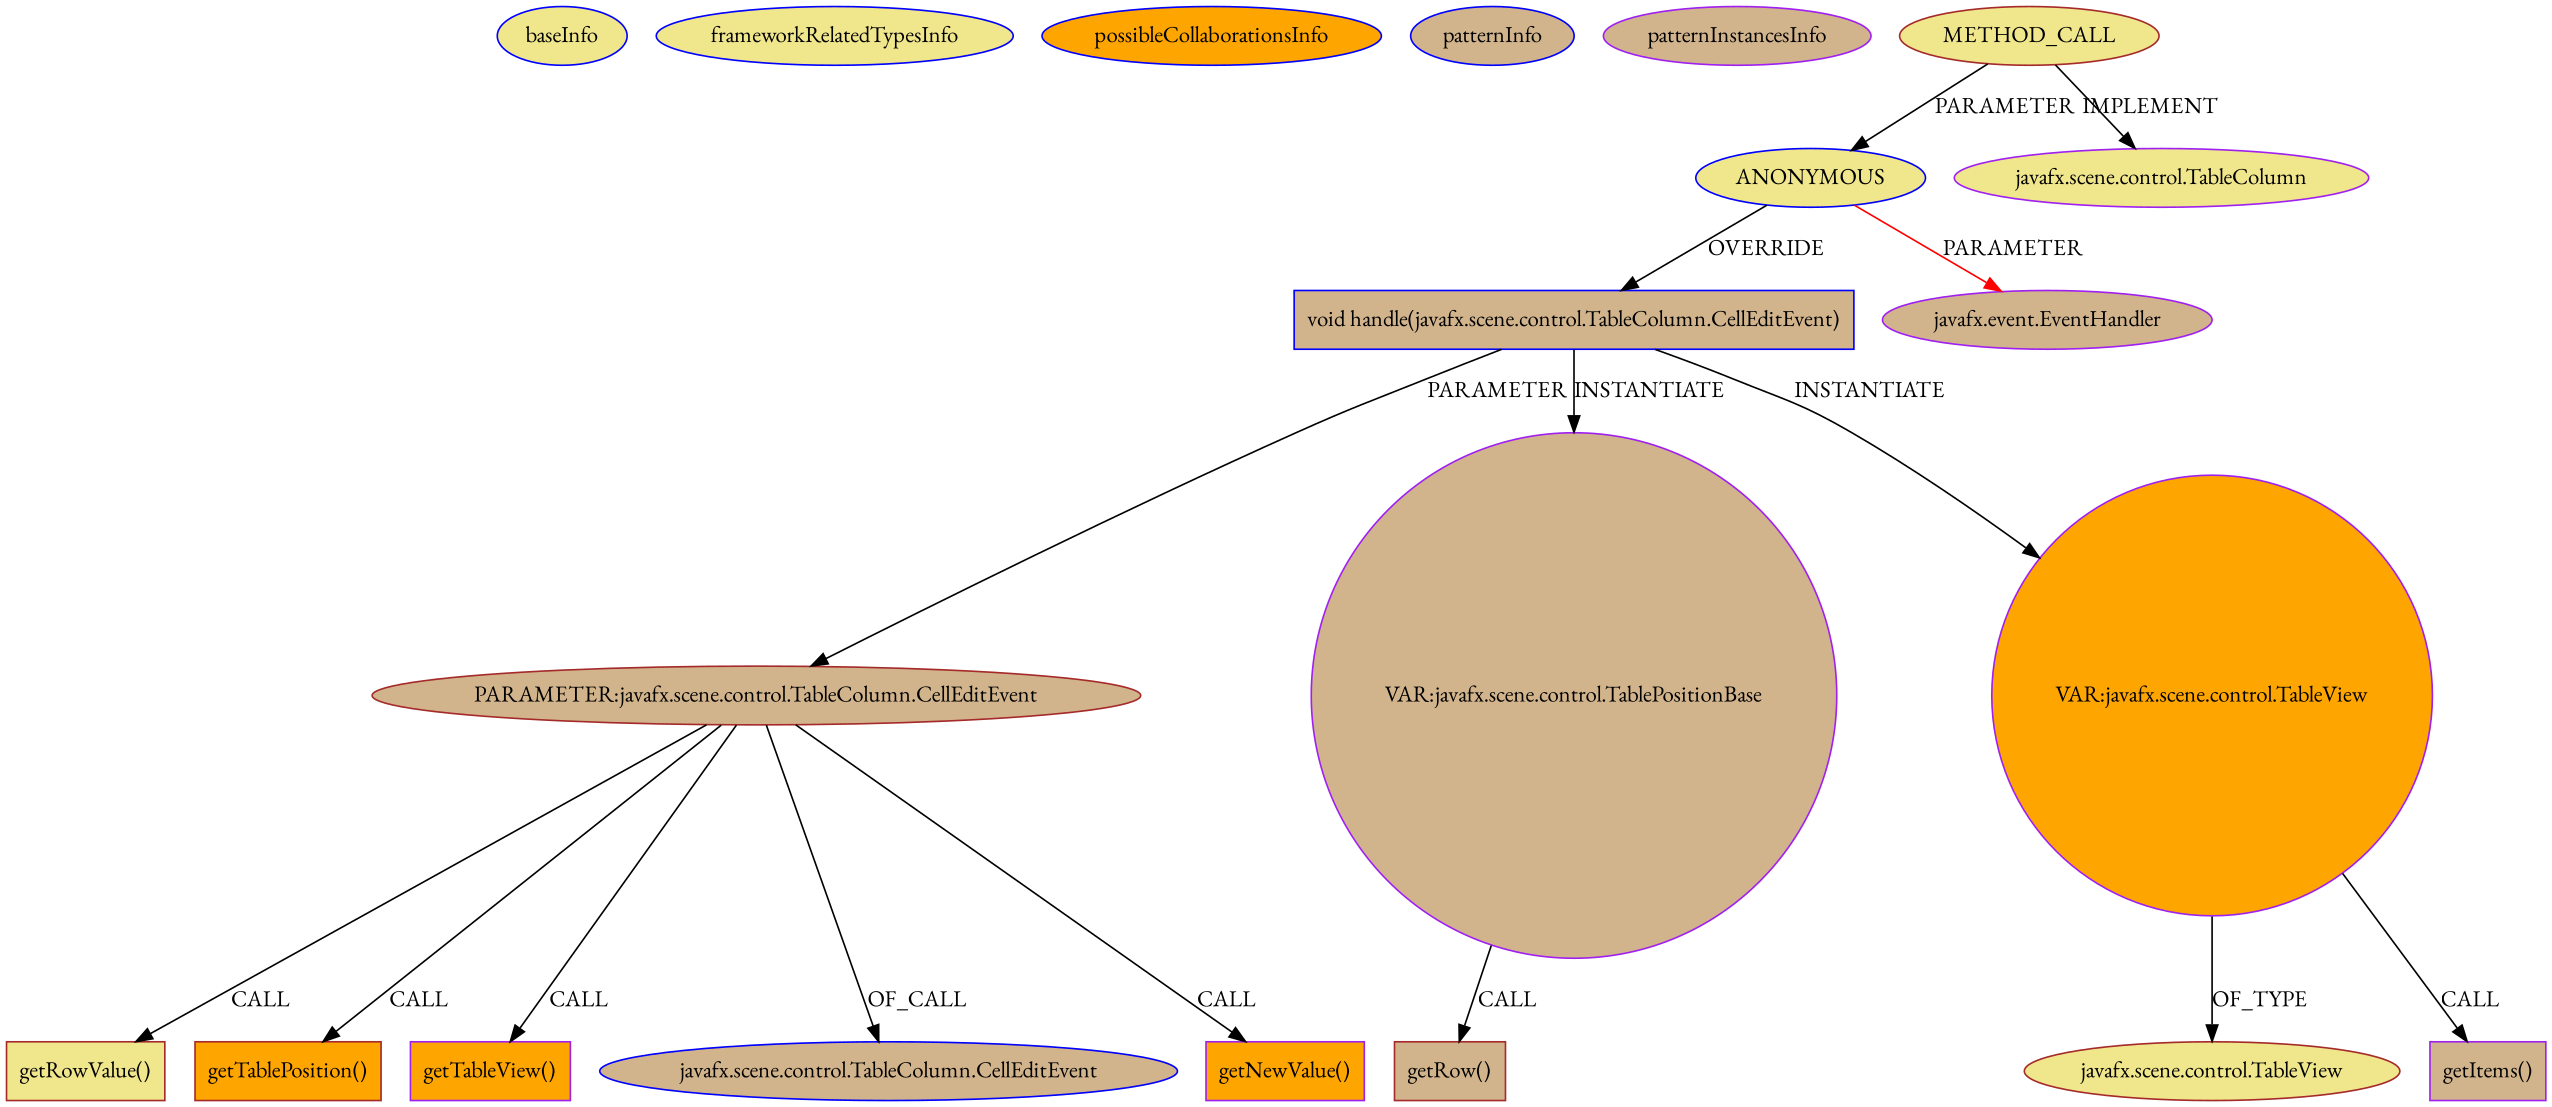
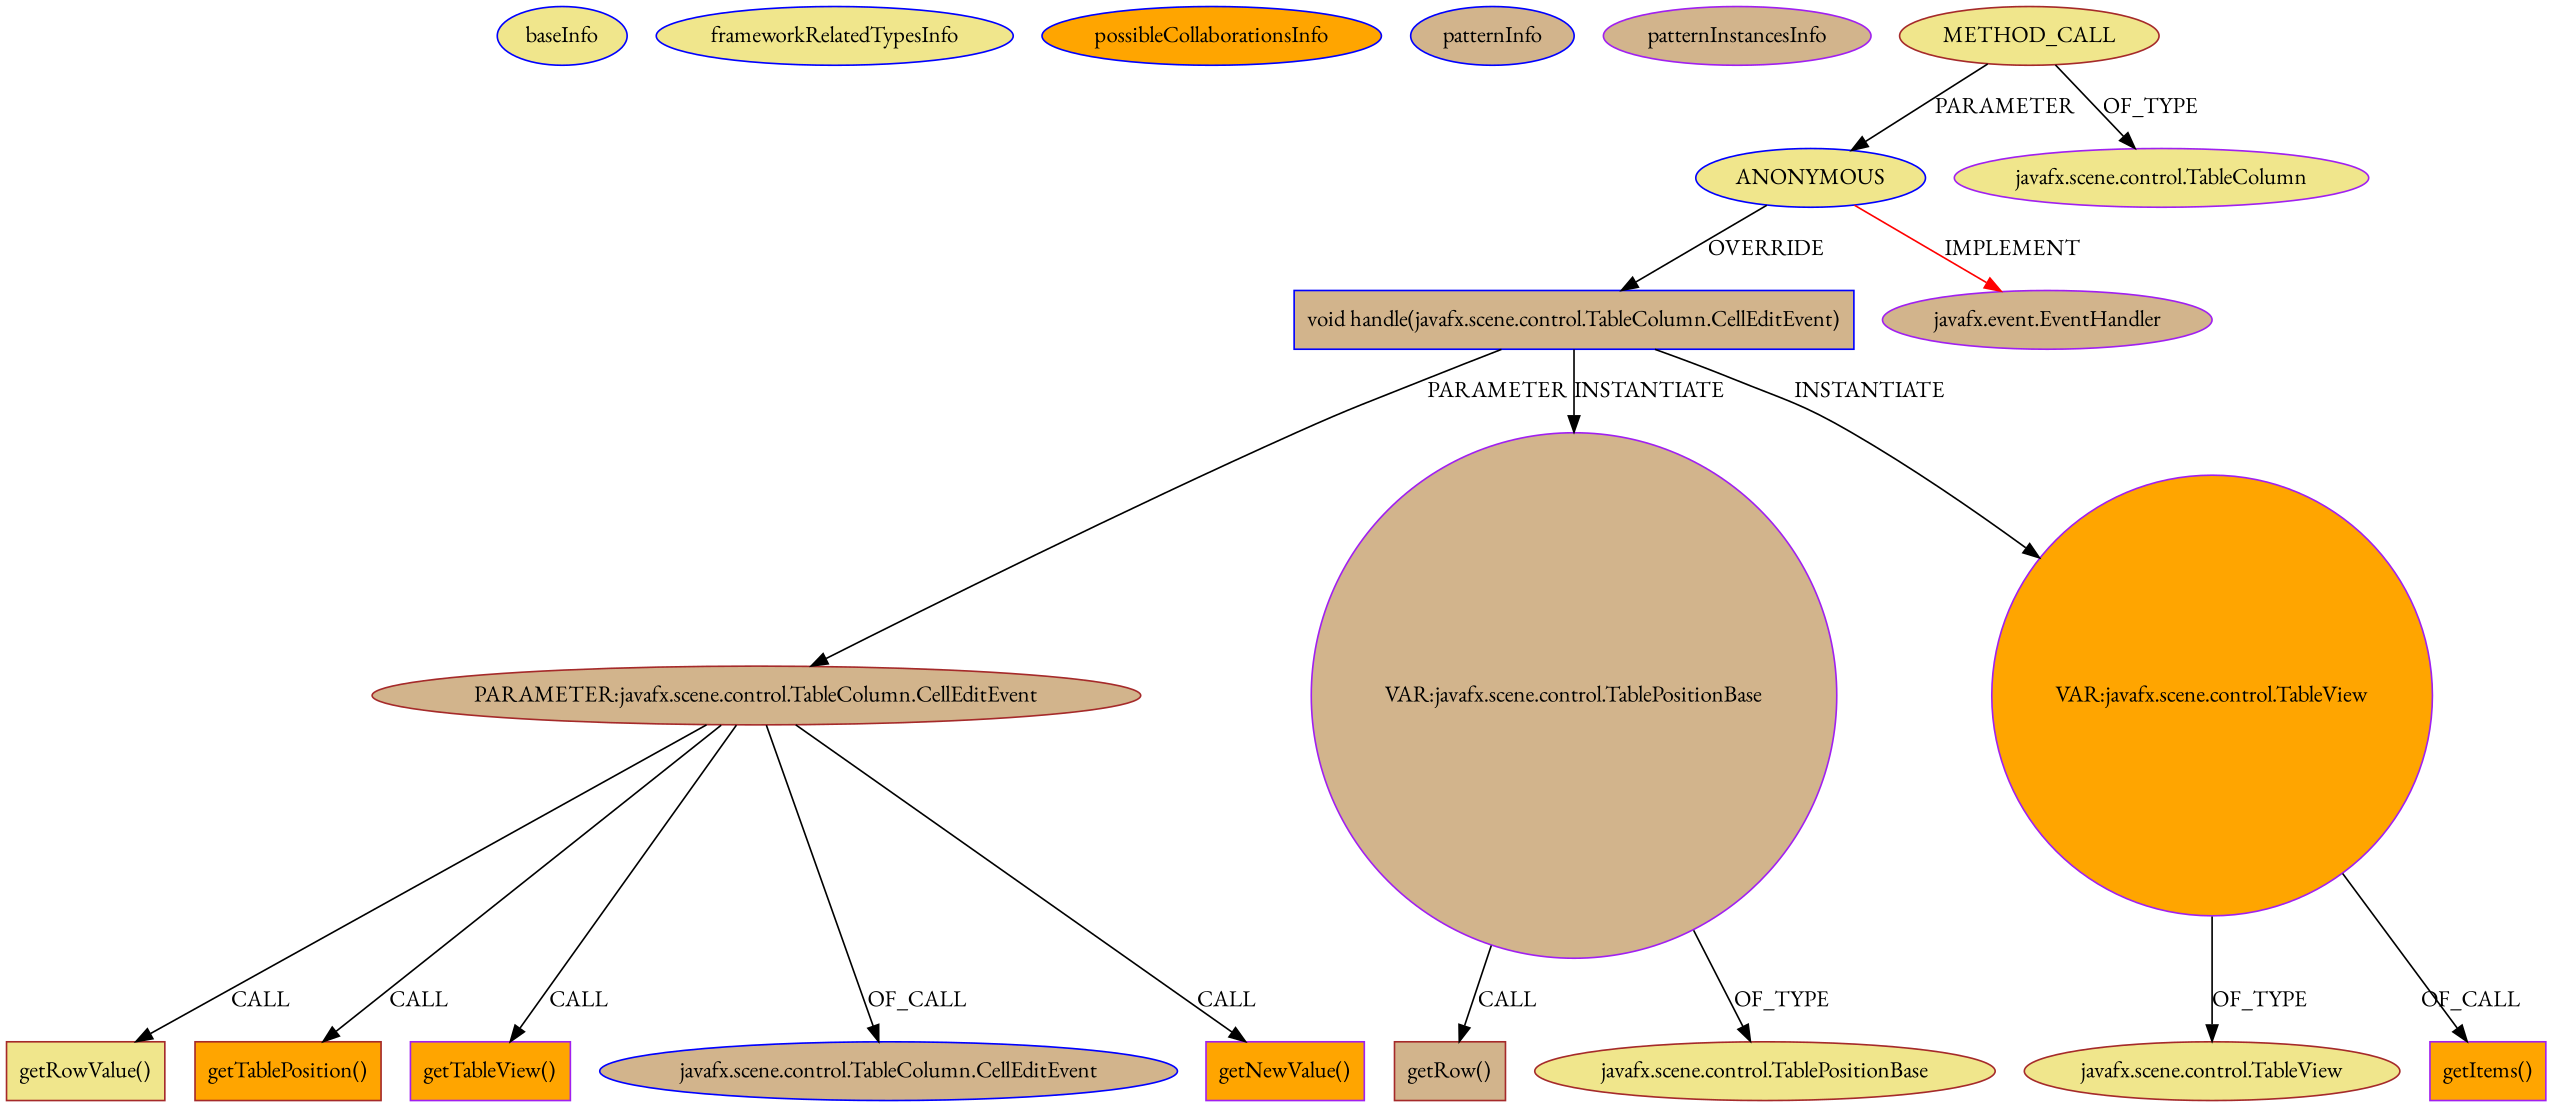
(2151, 107) -> (2151, 107)
(2013, 249) -> (2013, 249)
(2471, 1000) -> (2471, 1000)
none -> (1765, 1071)
(2488, 1071) -> (2488, 1071)
